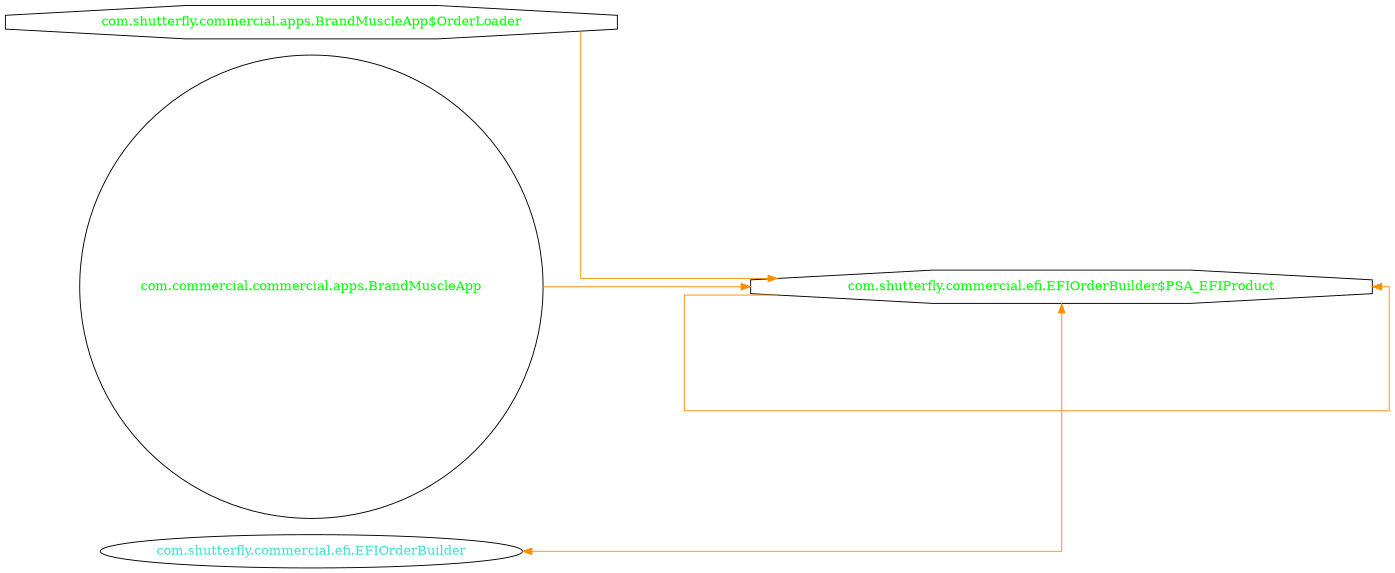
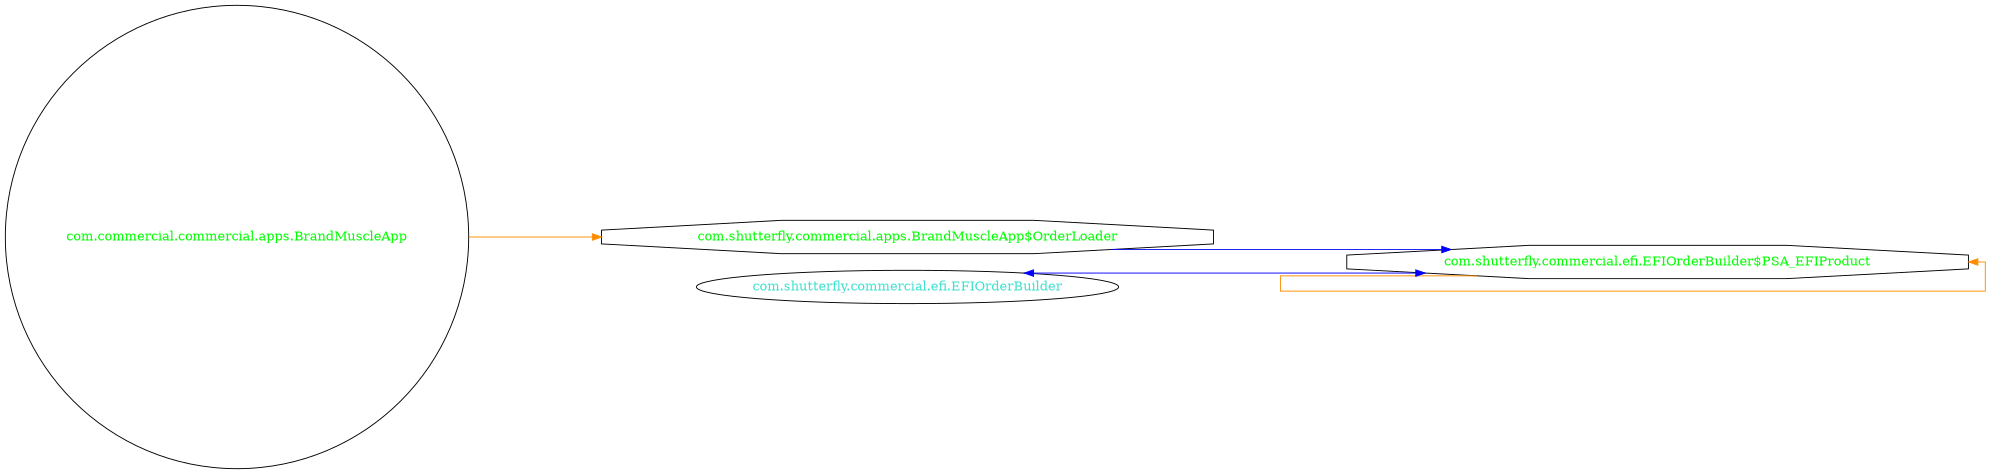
(581, 249) -> (1276, 250)
(642, 287) -> (531, 237)
(916, 551) -> (1225, 273)
